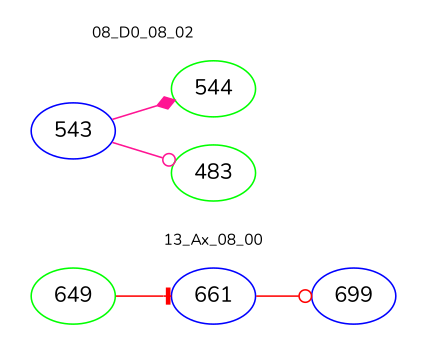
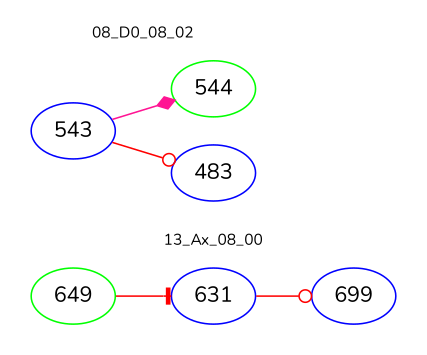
(137, 150) -> (137, 150)
(213, 173) -> (213, 173)
(213, 296) -> (213, 296)
